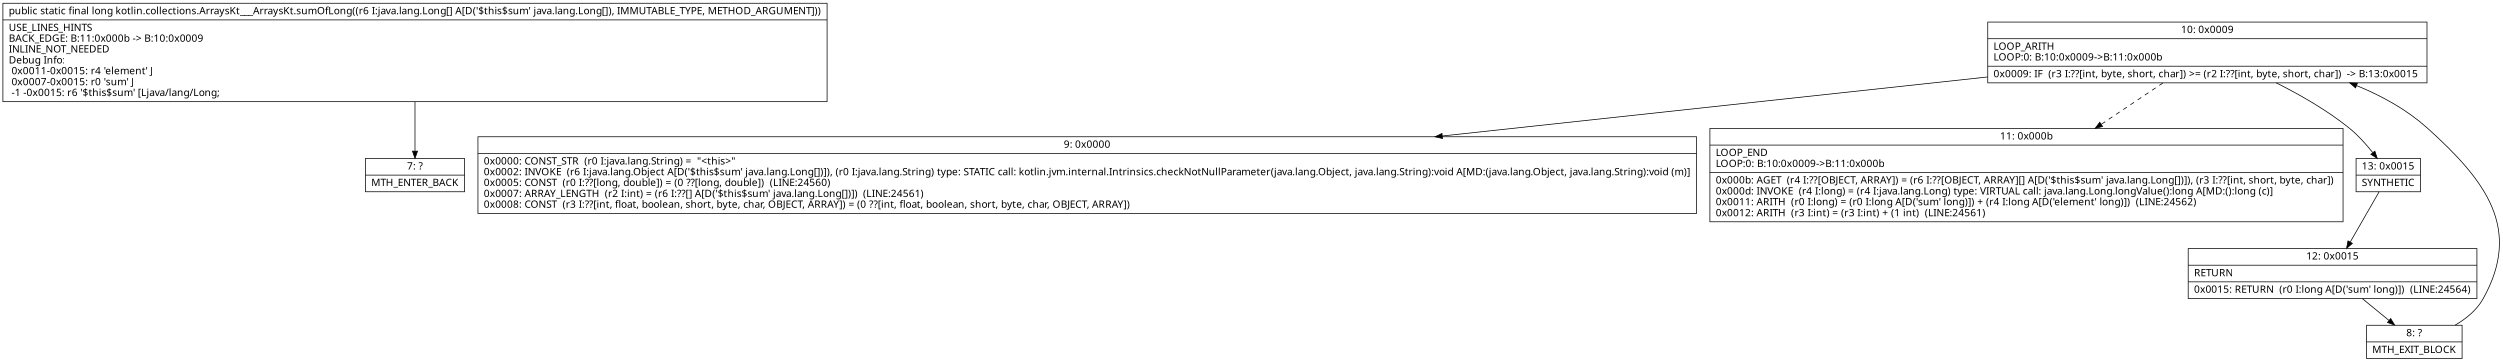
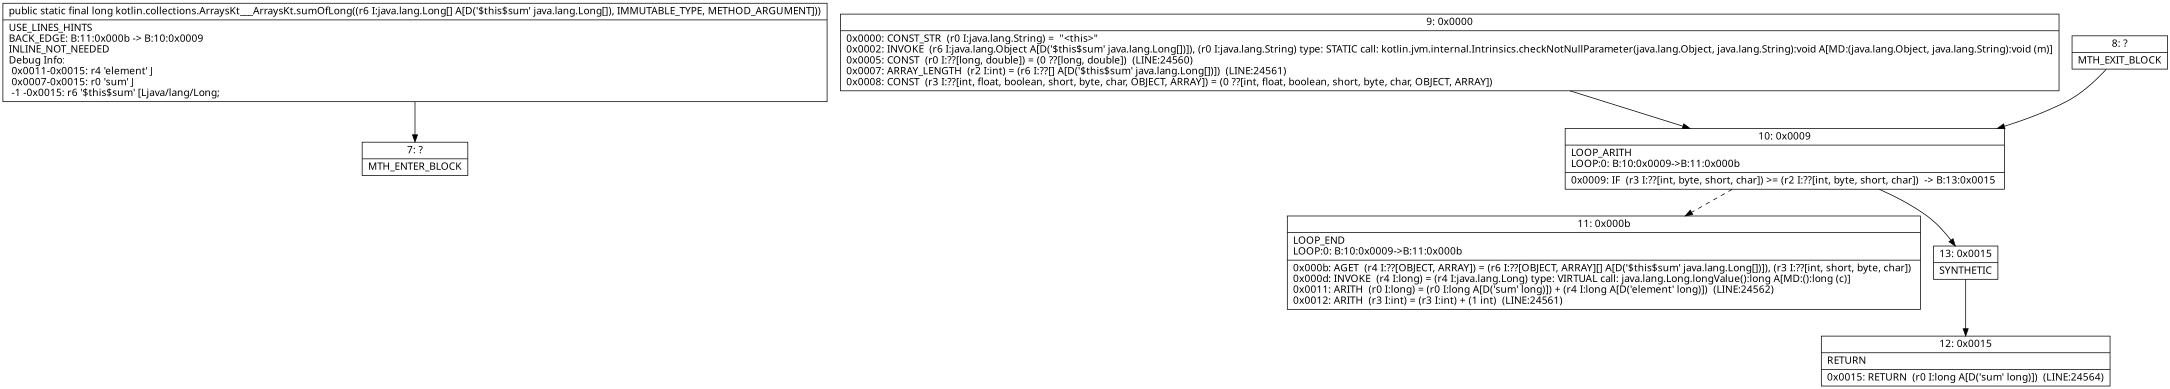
(1715, 106) -> (1626, 109)
(415, 183) -> (415, 167)
(2376, 310) -> none
